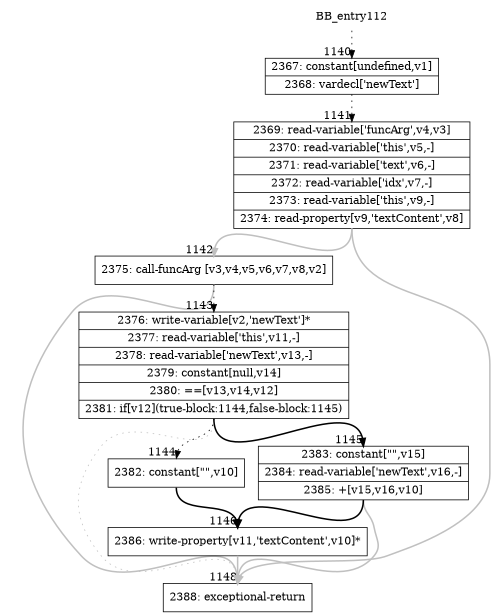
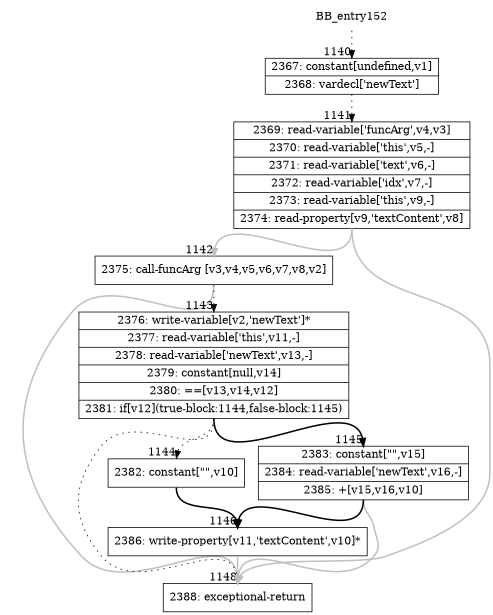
(352, 17) -> (352, 17)
(79, 511) -> (79, 511)
